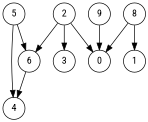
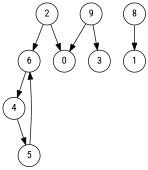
(64, 34) -> (95, 34)
(119, 35) -> none
(12, 58) -> (20, 129)
